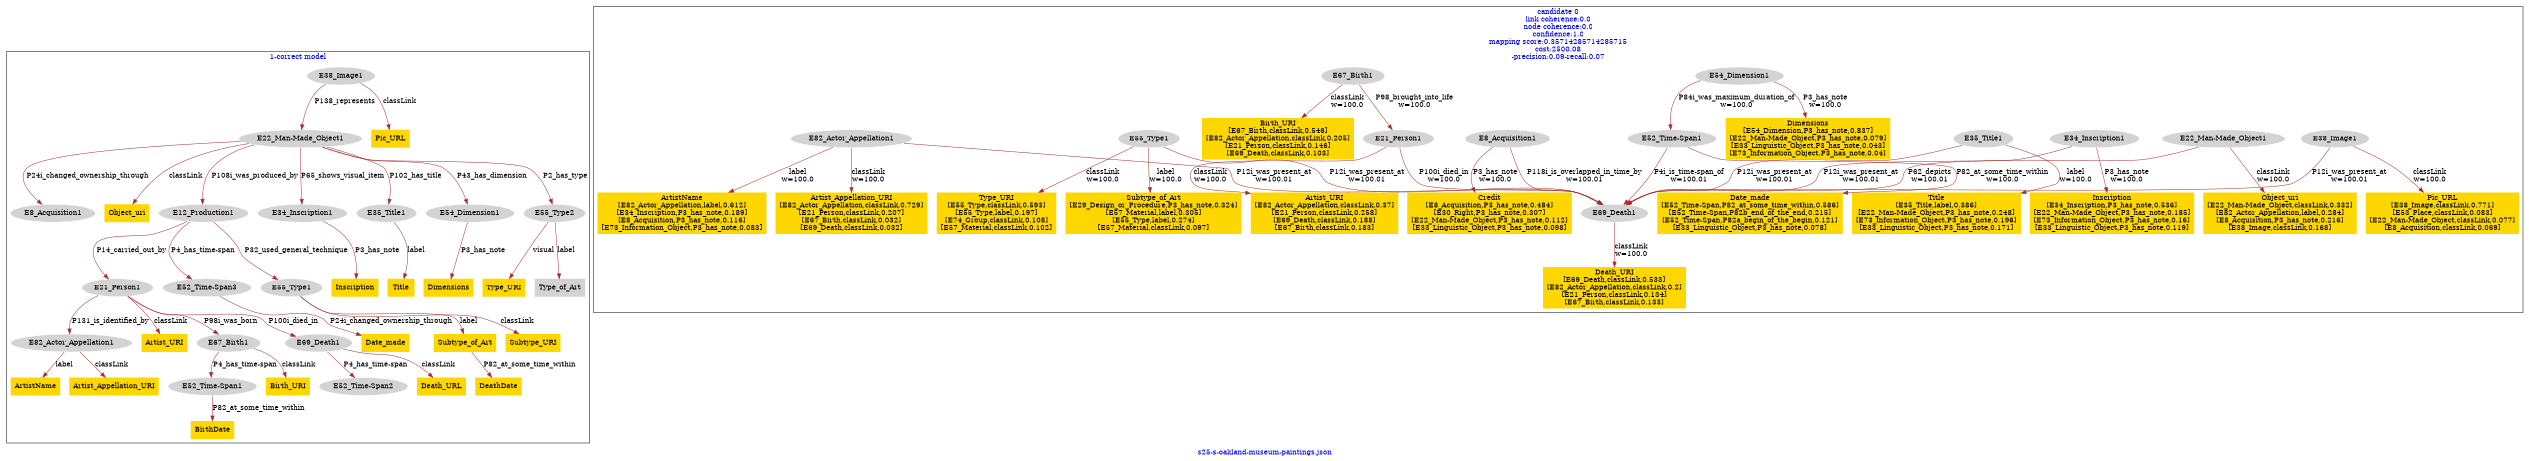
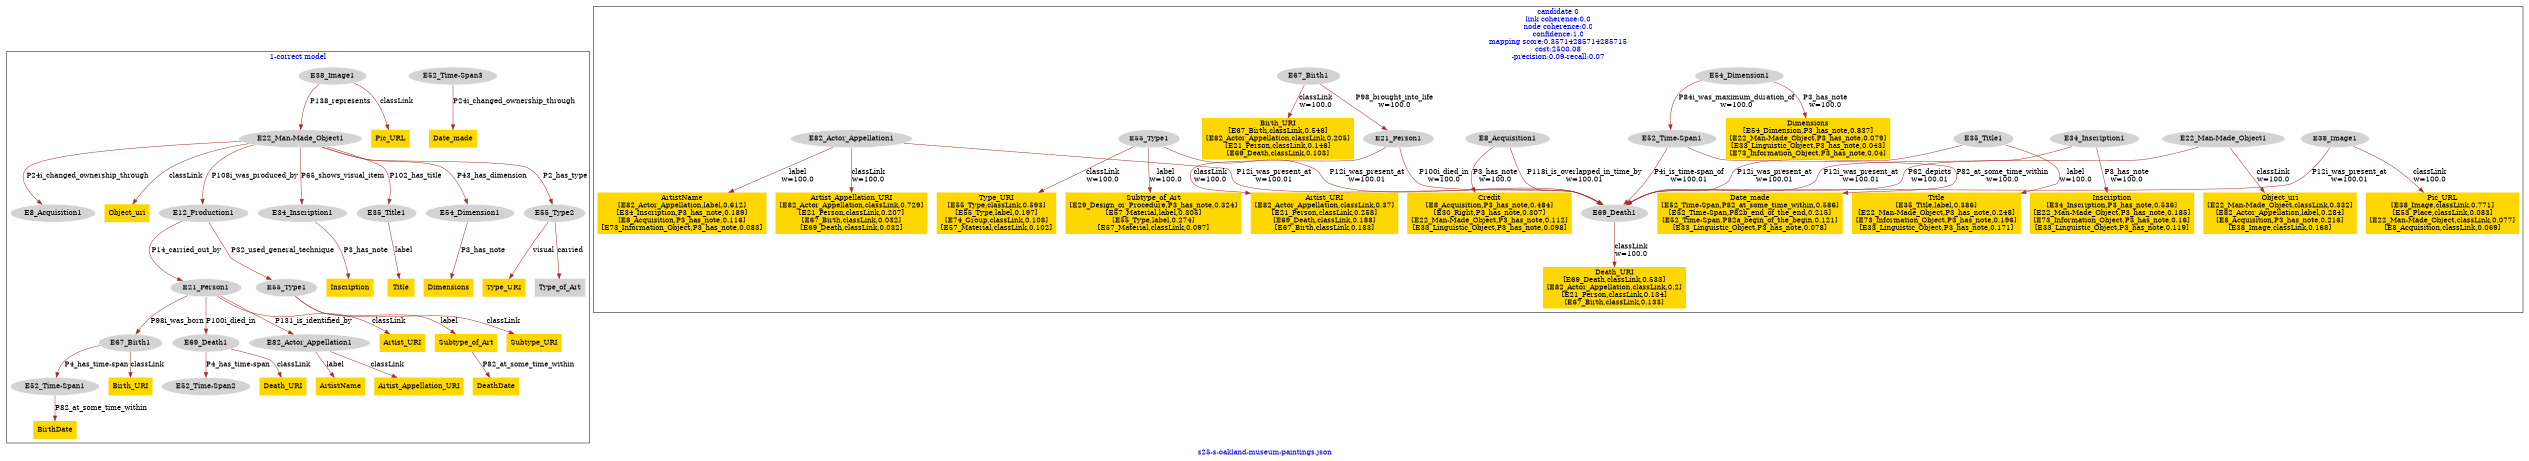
(169, 249) -> none
(566, 250) -> (570, 250)
(442, 386) -> (283, 386)
